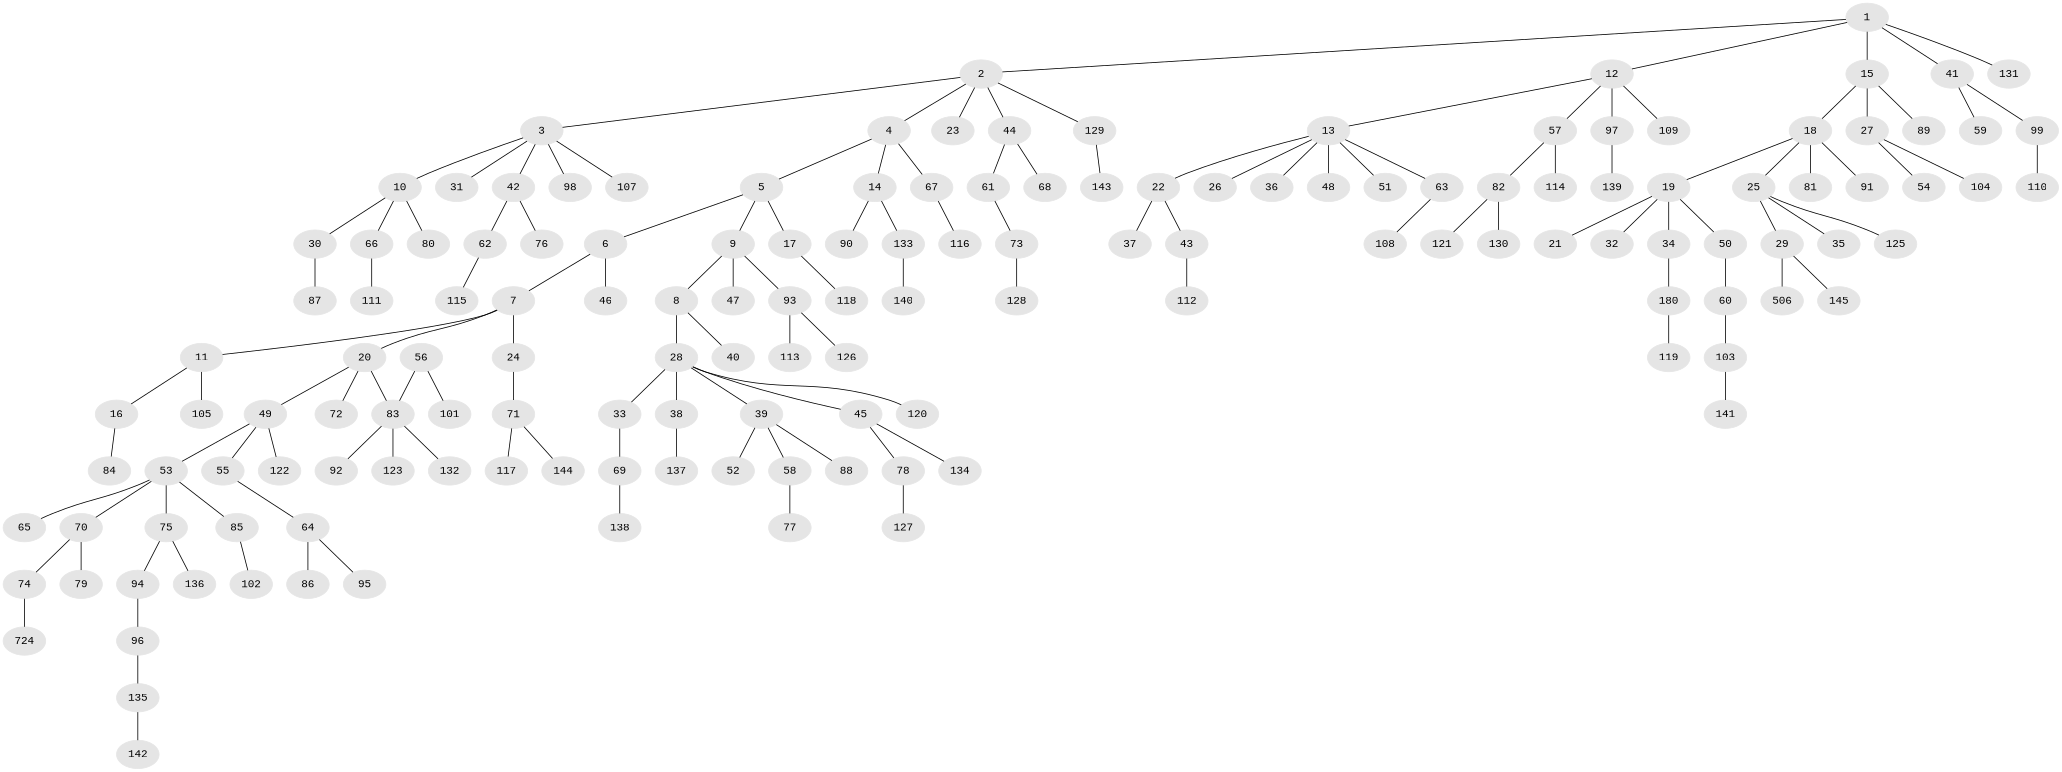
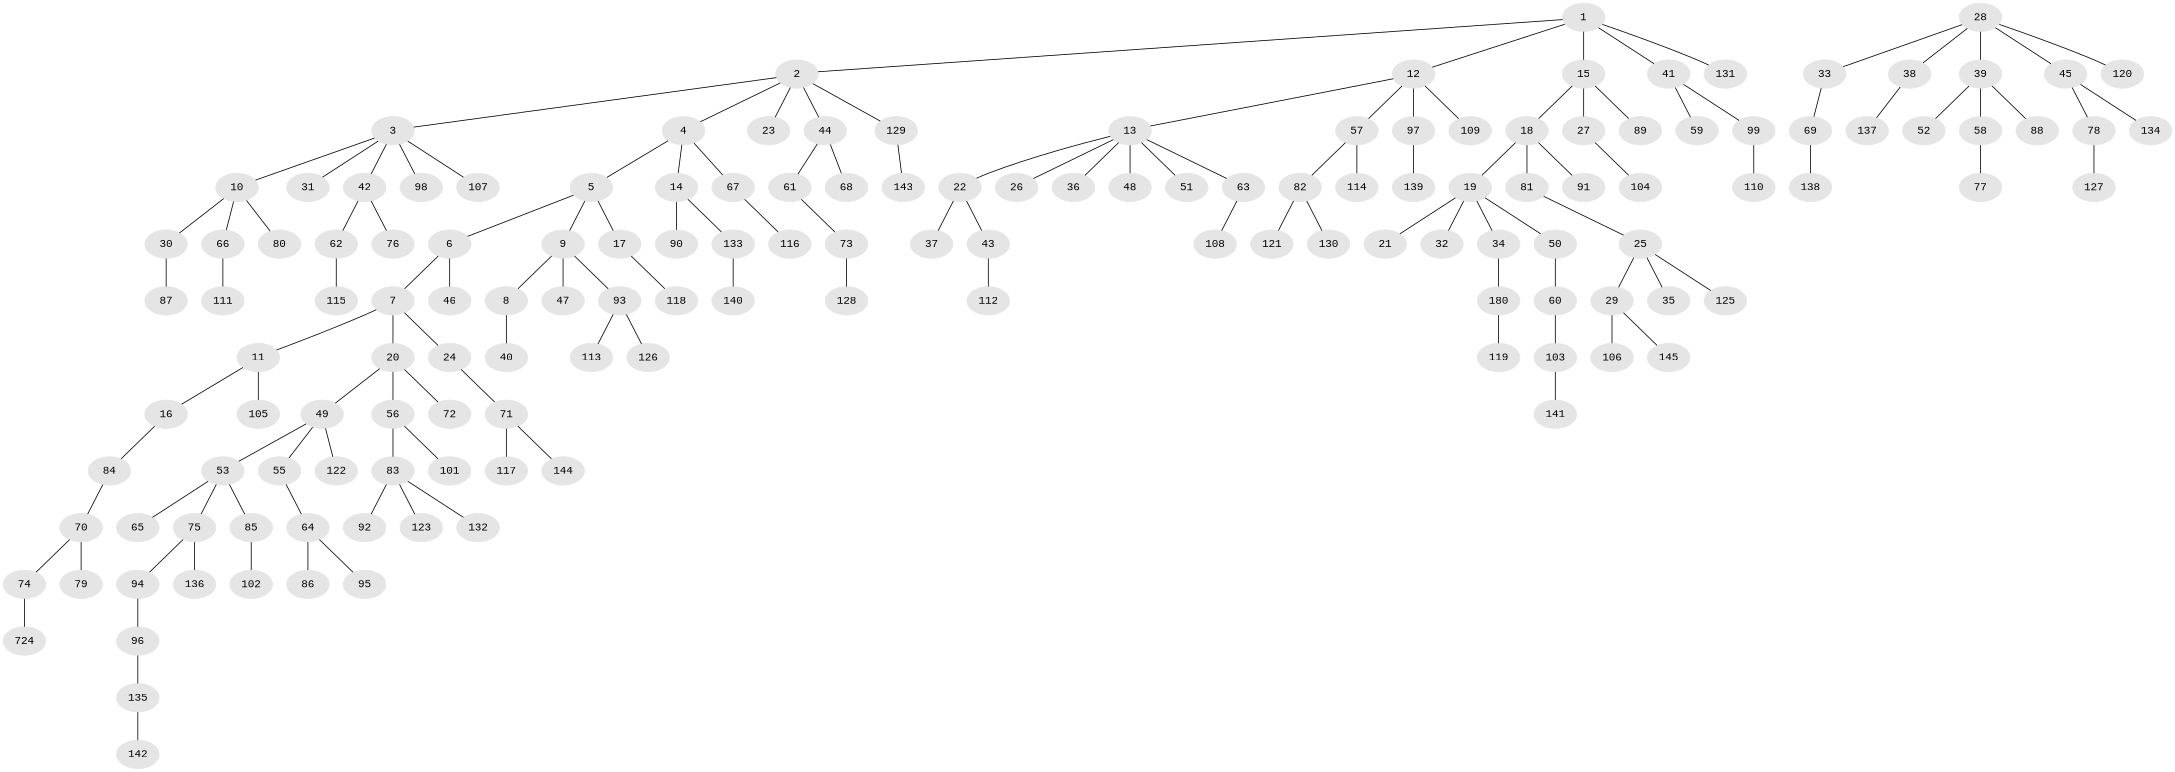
(1782, 159) -> (1584, 216)
(1924, 187) -> none
(1782, 301) -> (1612, 358)
(676, 329) -> none
(379, 386) -> (393, 386)
(124, 499) -> (95, 499)
